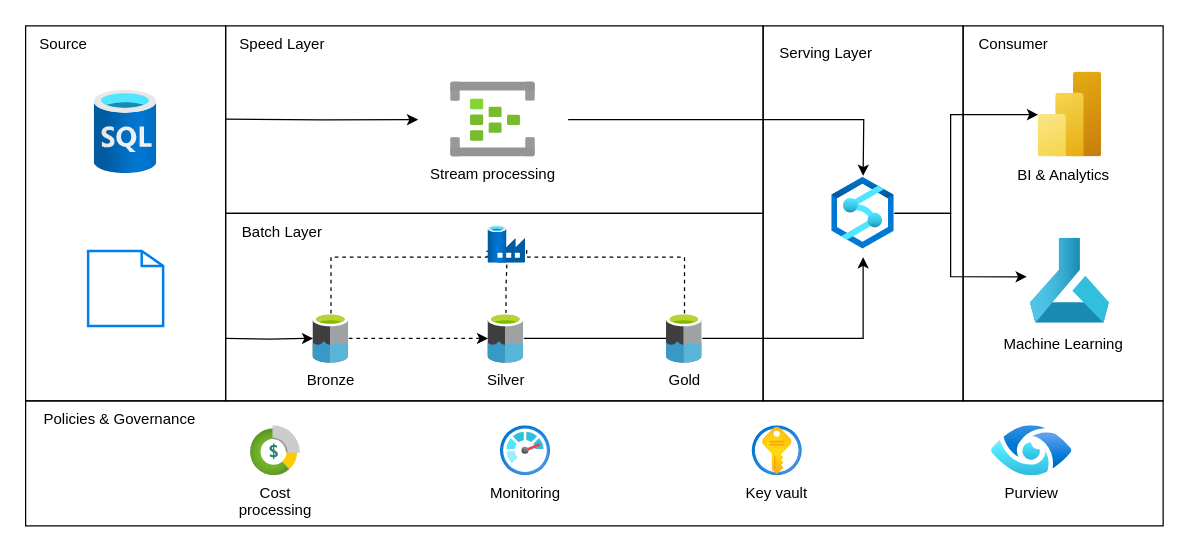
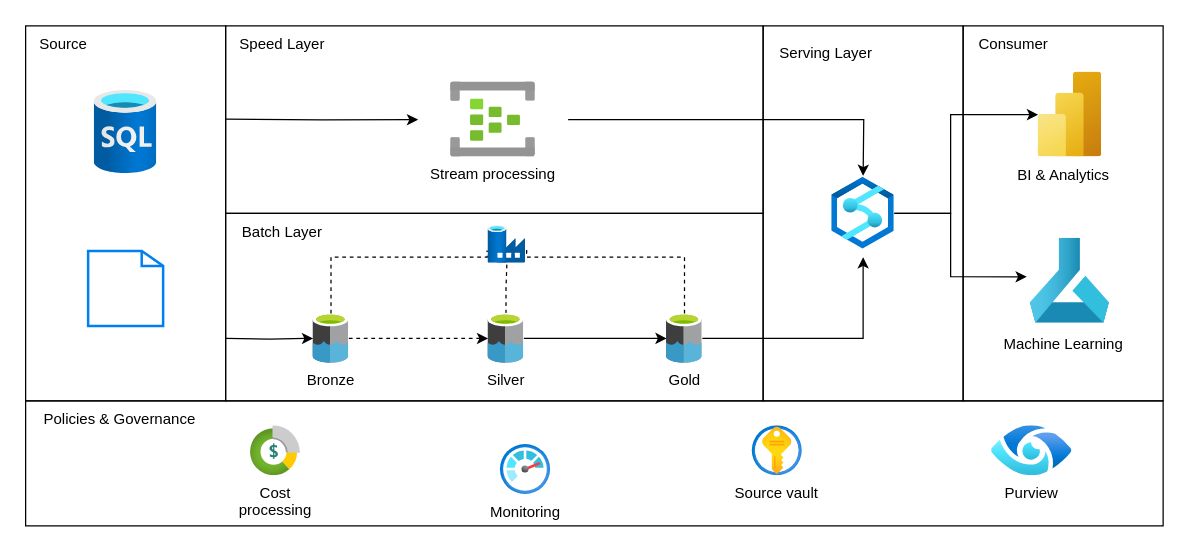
(660, 338) -> (657, 338)
(526, 451) -> (526, 469)
(777, 493) -> (777, 493)
